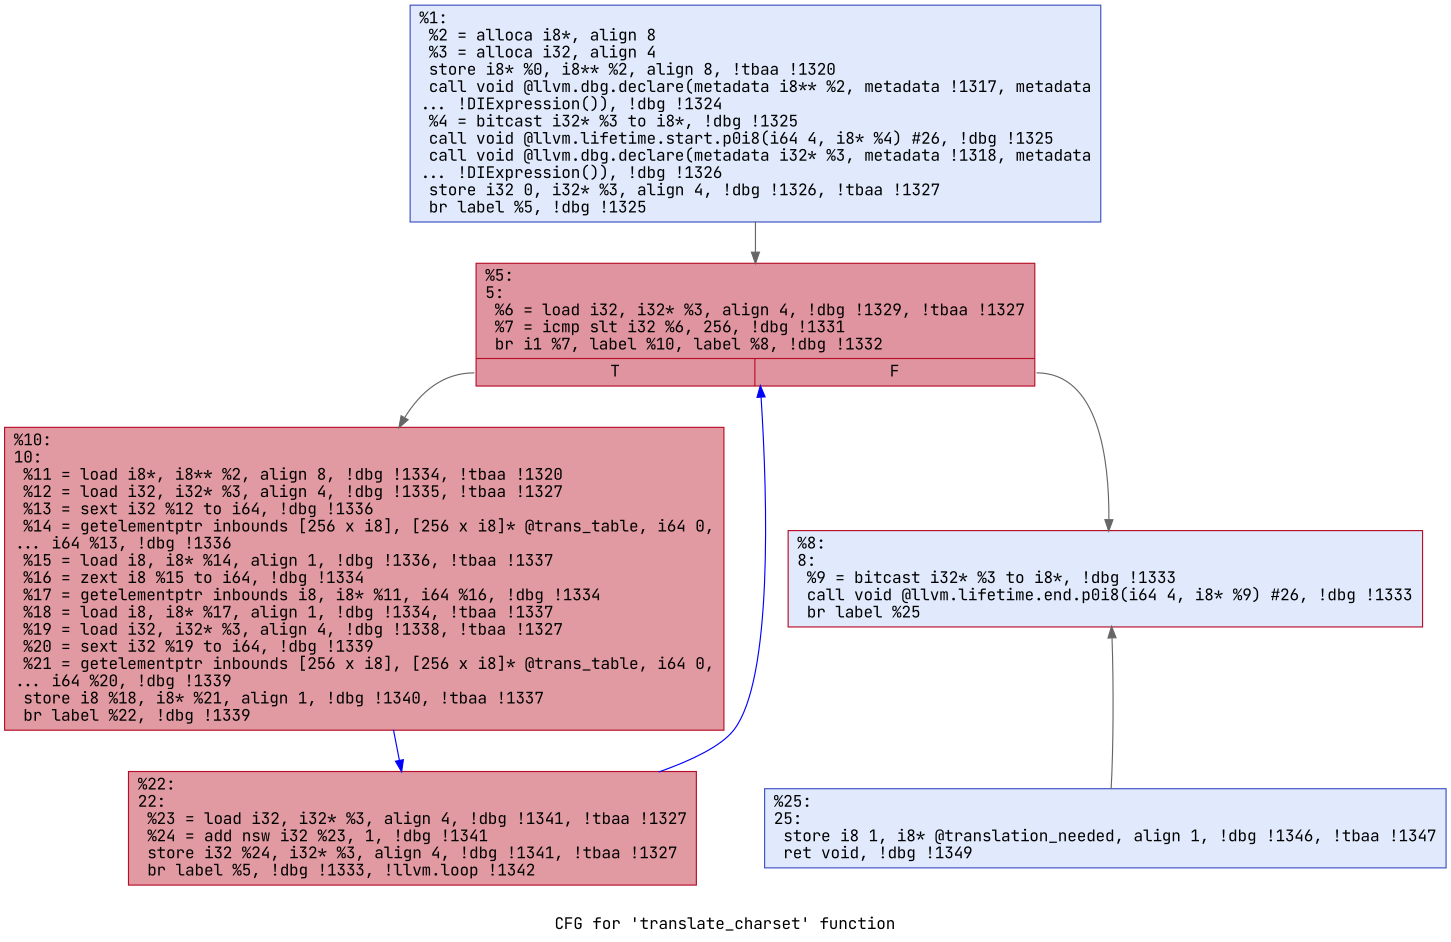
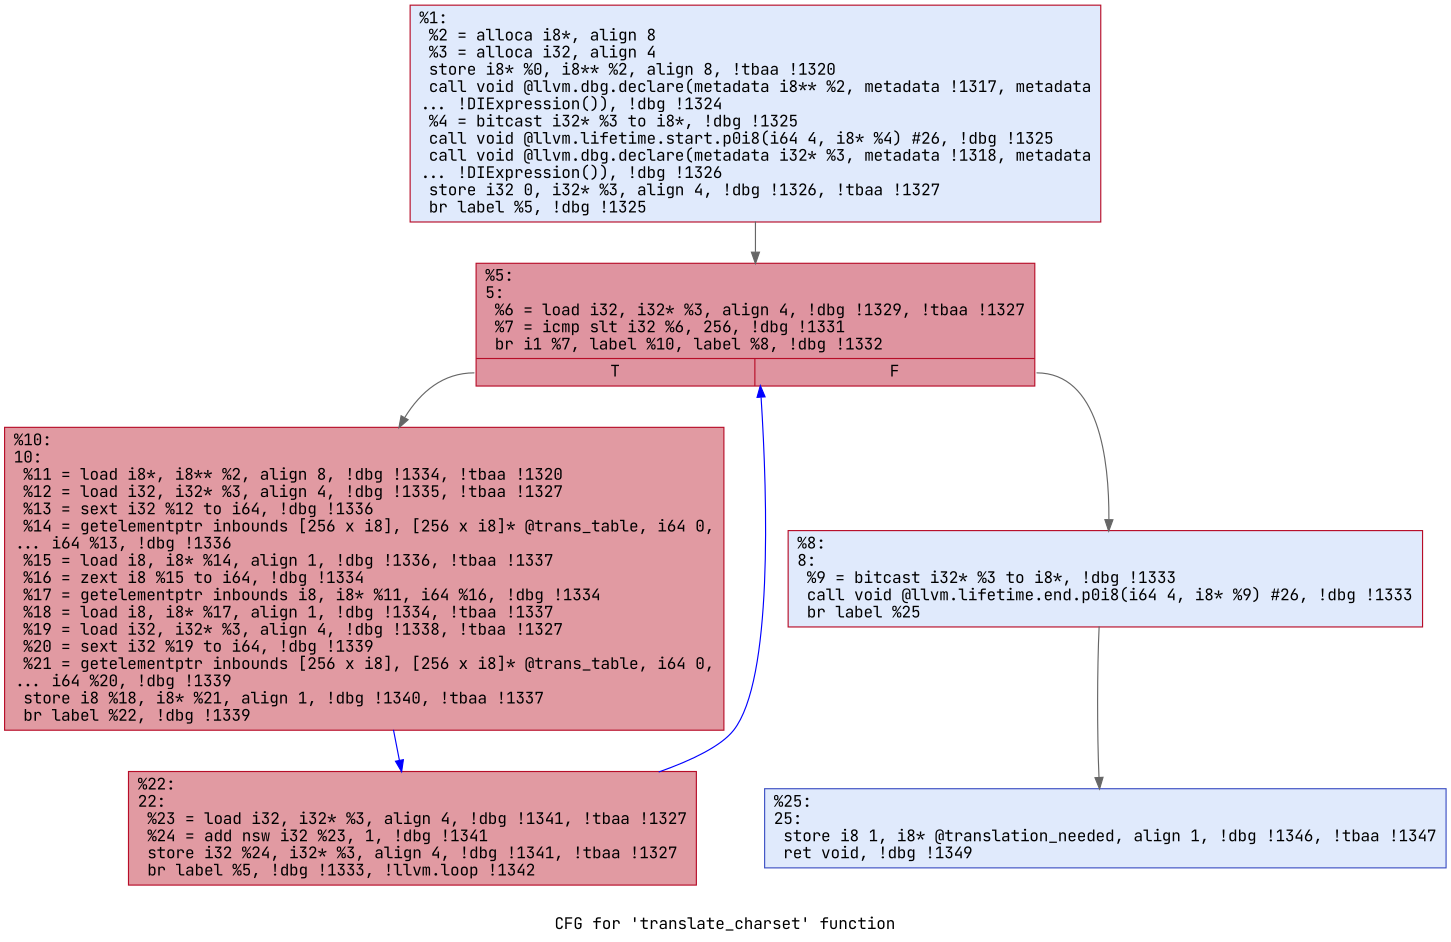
(755, 114) -> (755, 114)
(1113, 714) -> (1098, 702)
